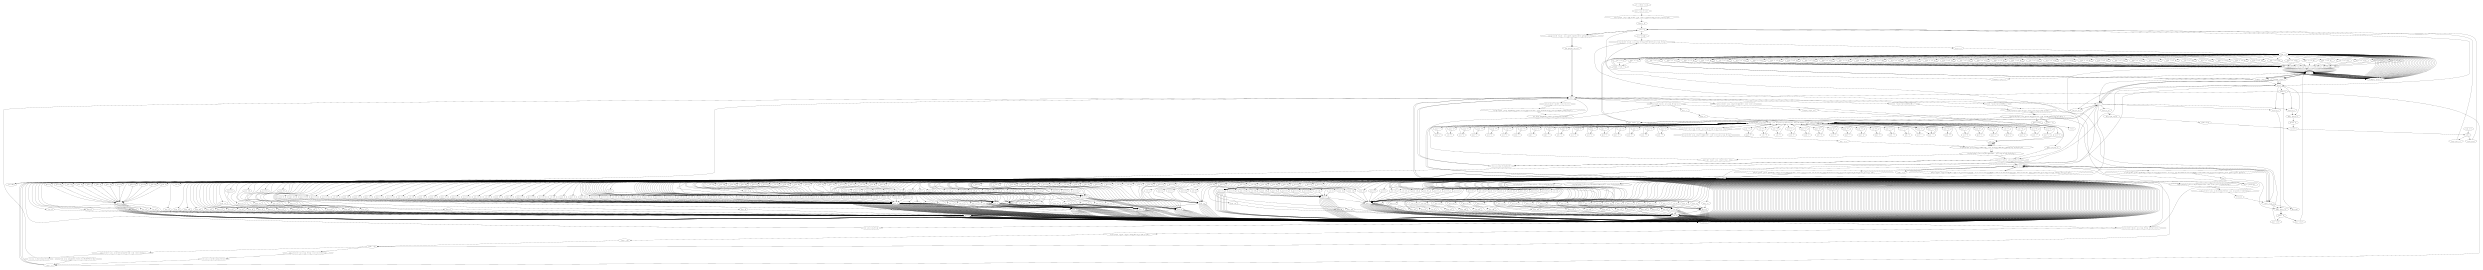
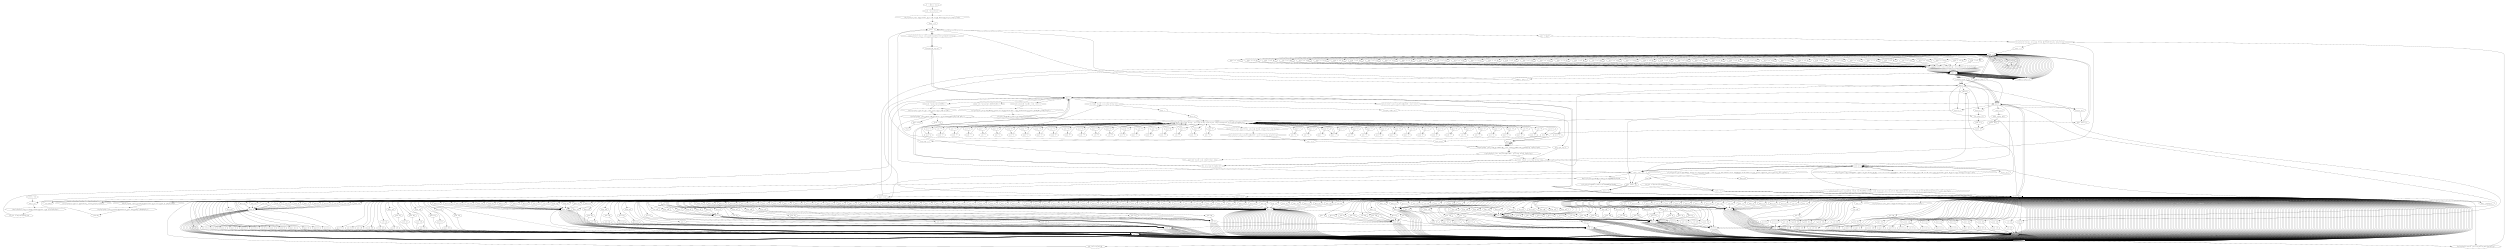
none -> (1601, 178)
none -> (1046, 203)
none -> (1487, 209)
(1130, 234) -> none
(308, 253) -> none
